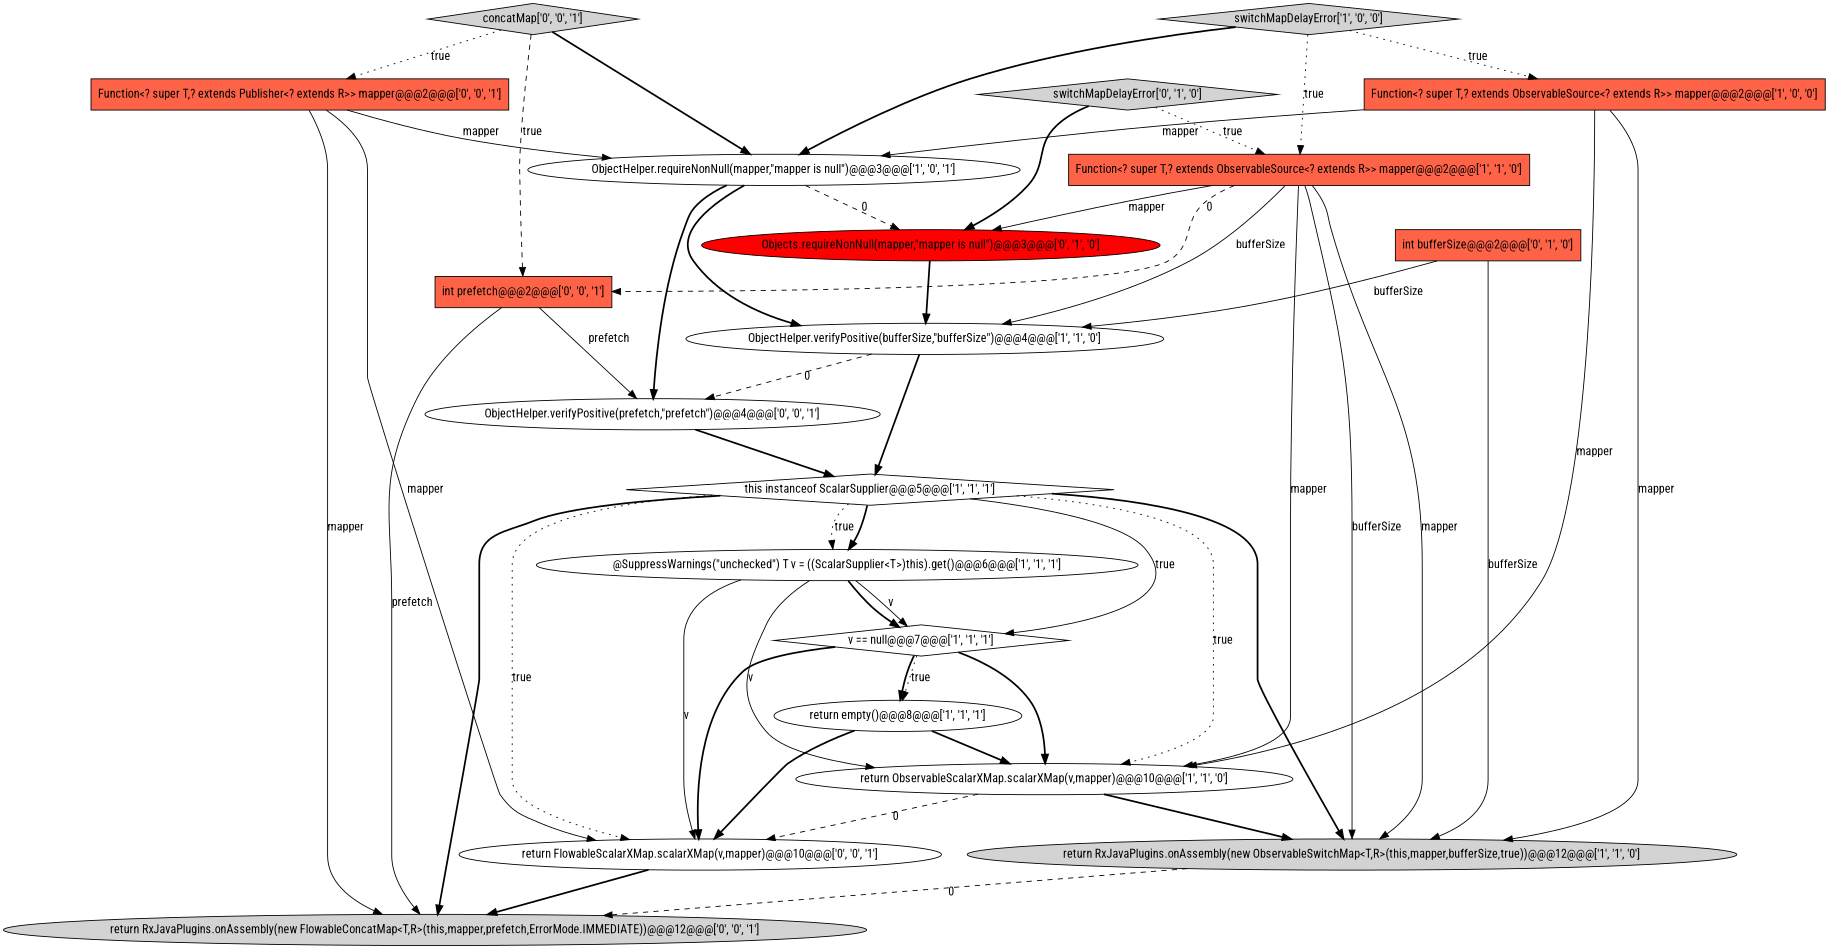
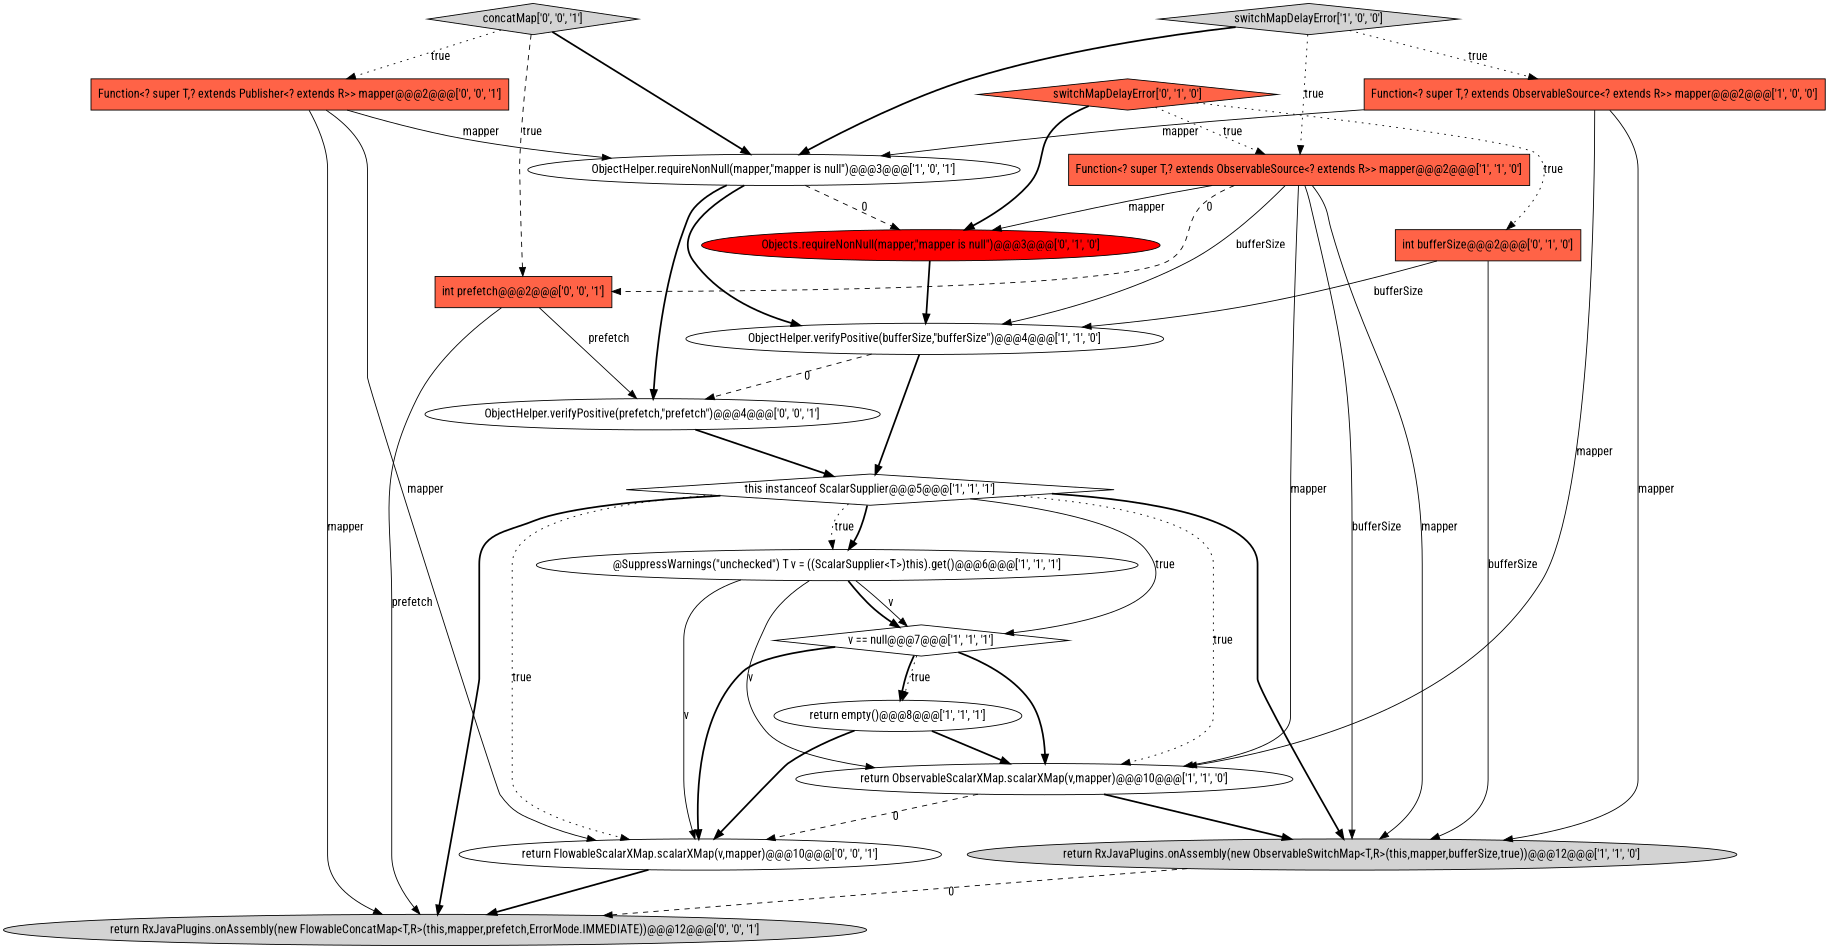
(1128, 94) -> (1128, 94)
none -> (1408, 129)
